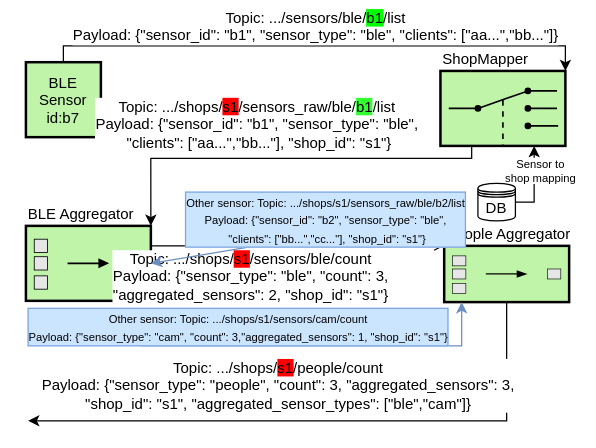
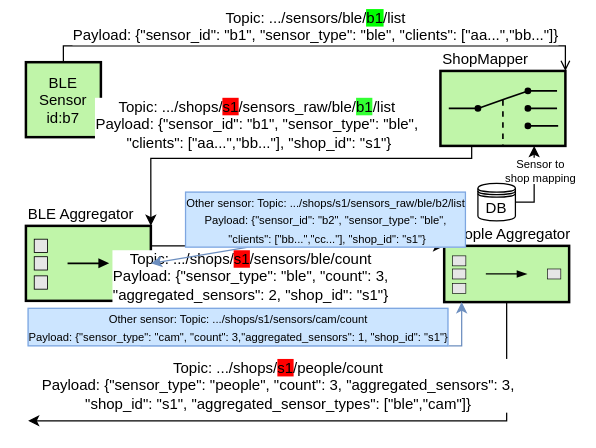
(566, 61) -> (566, 63)
(434, 246) -> (434, 246)
